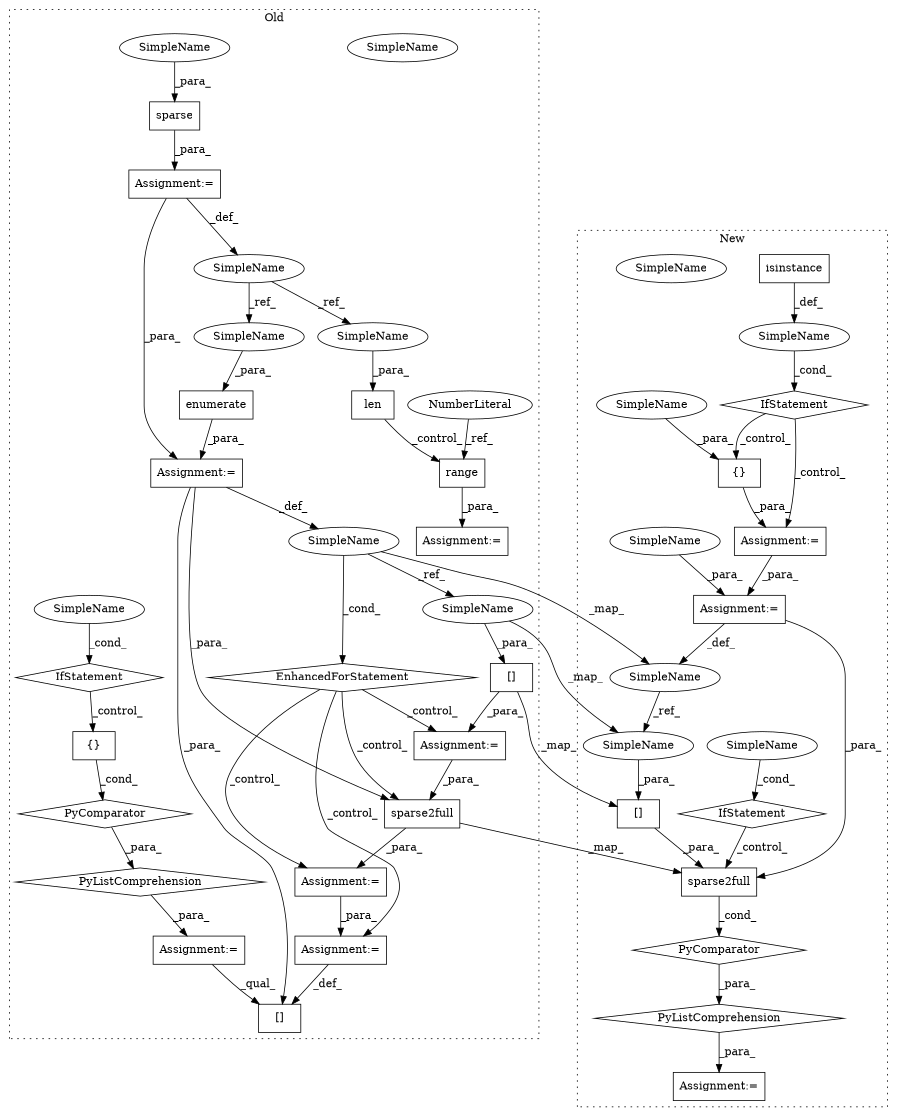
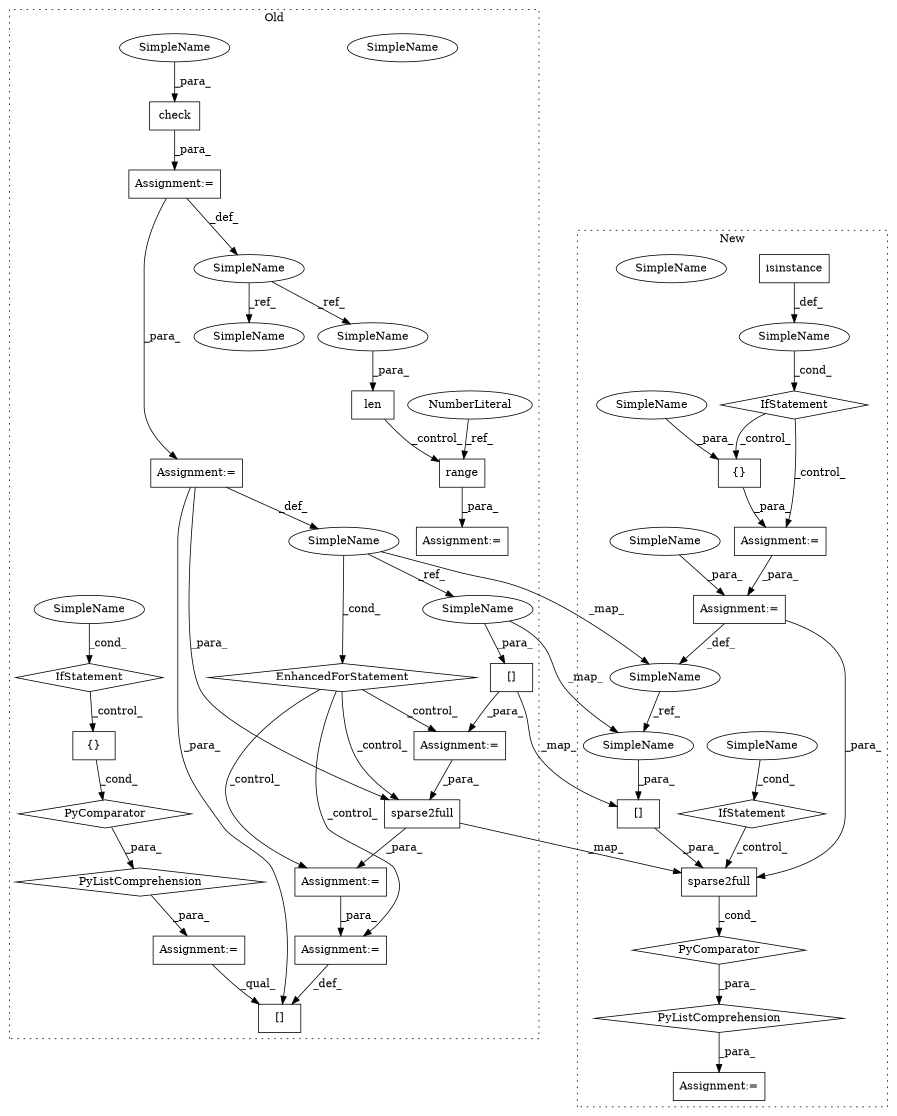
(175, 116) -> (175, 116)
(216, 405) -> none
